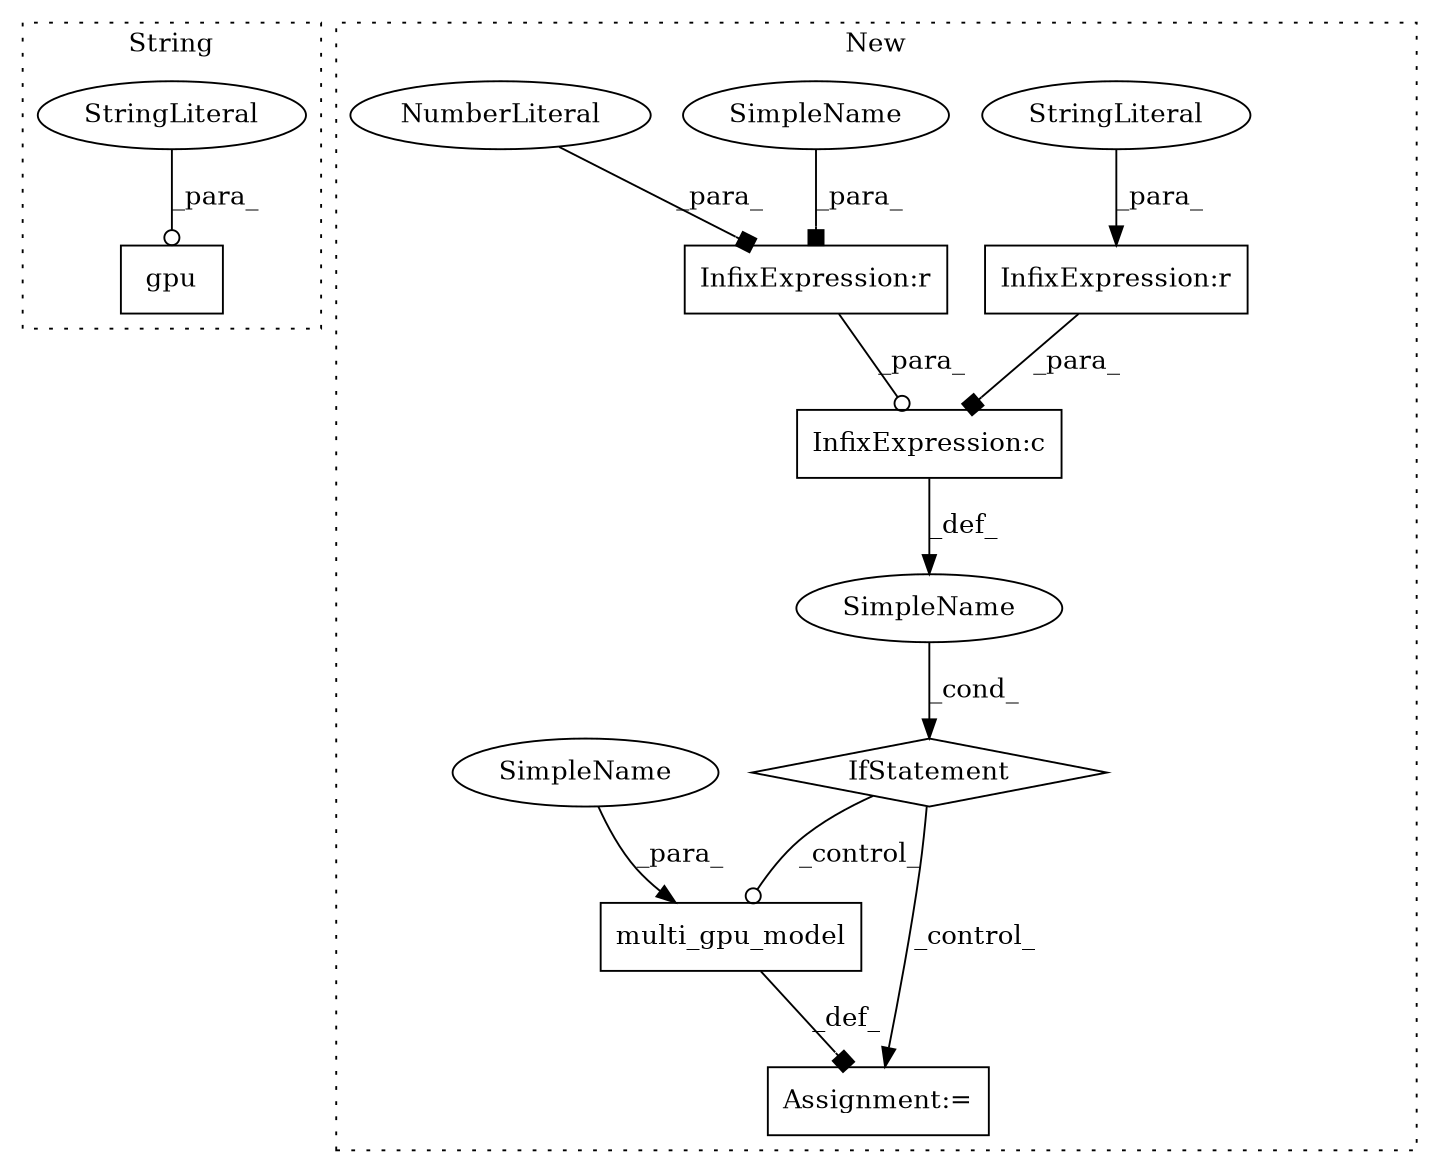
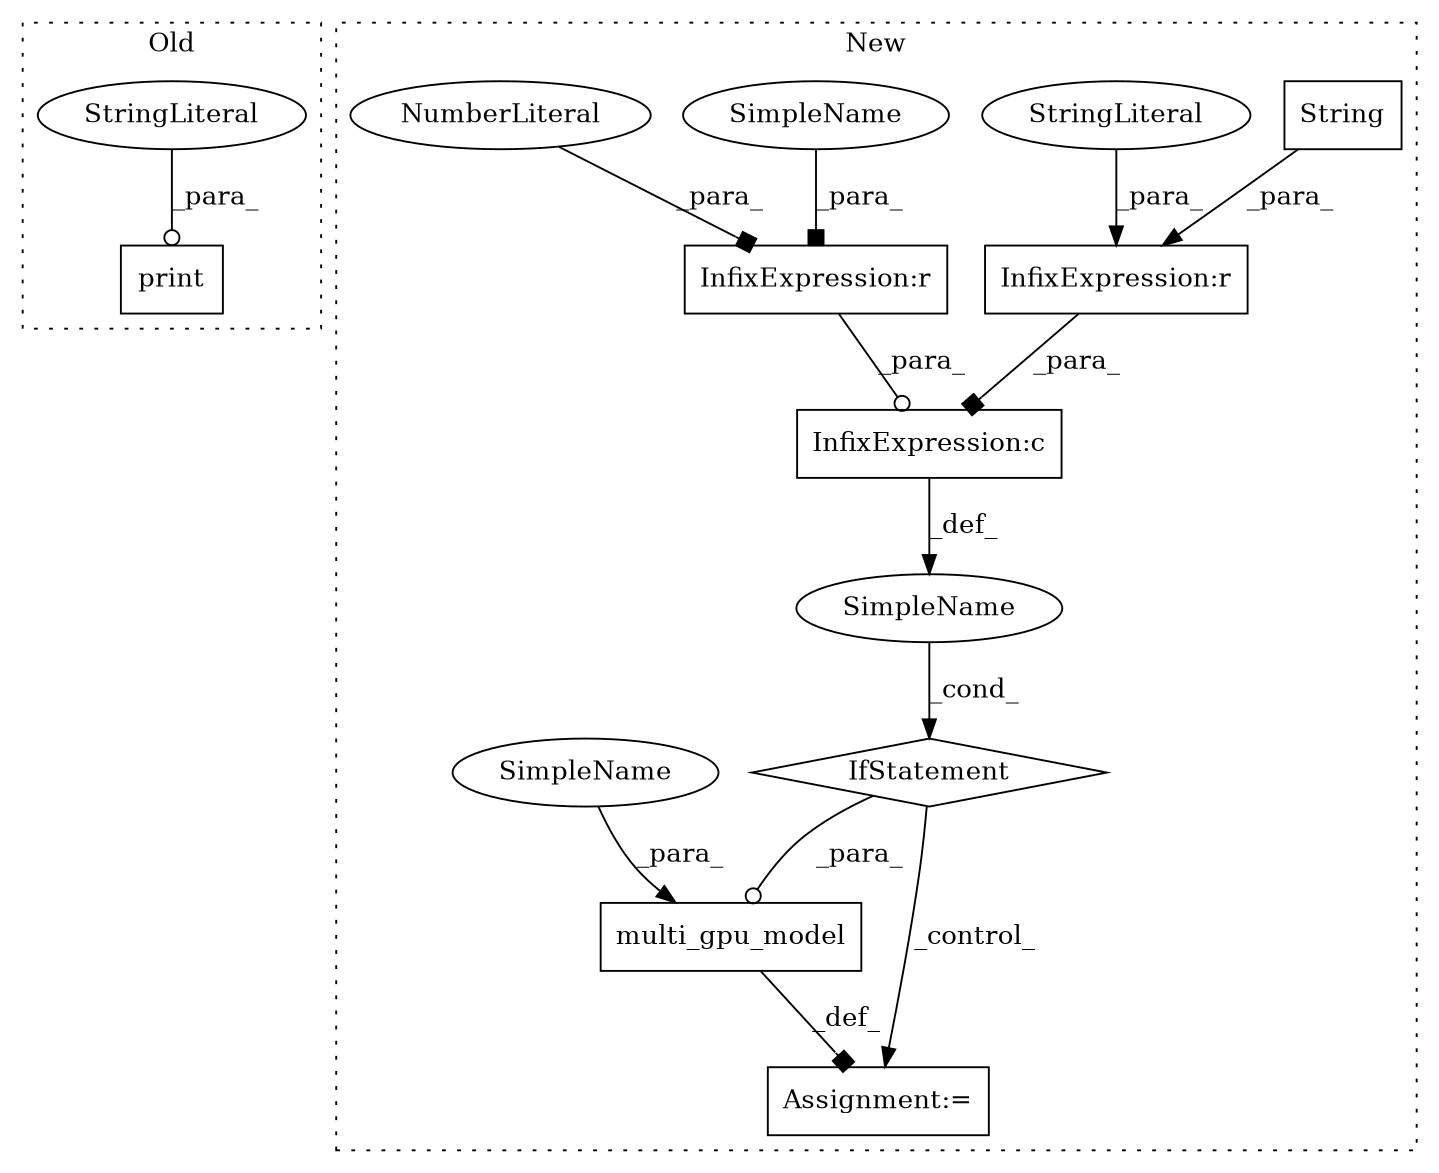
(172, 44) -> (172, 44)
none -> (1343, 115)
(172, 280) -> (172, 280)
(859, 855) -> (859, 855)
